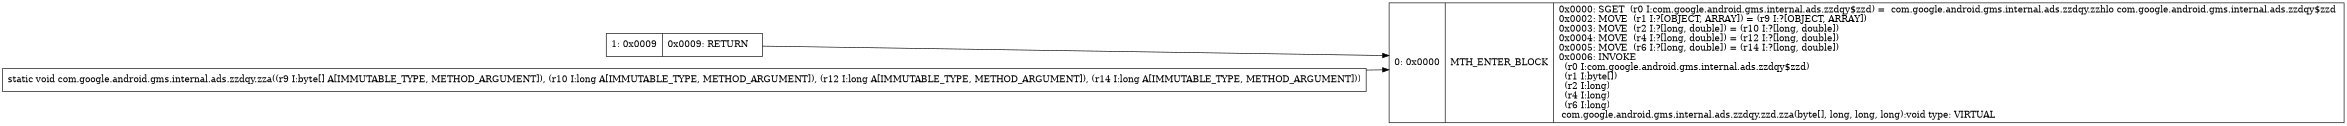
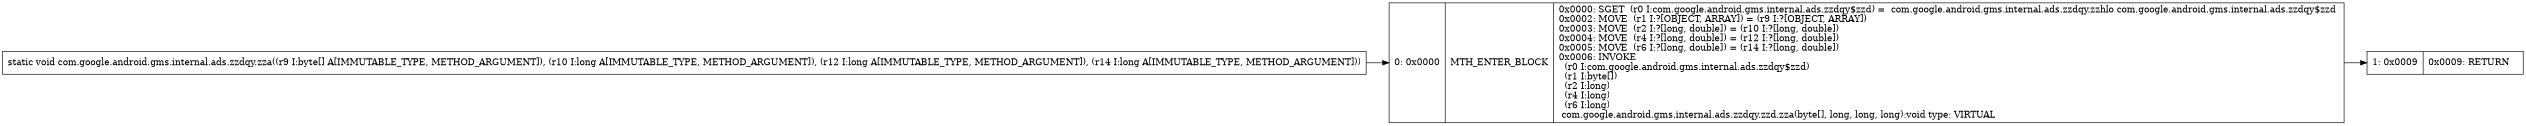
(1072, 51) -> (2352, 63)
